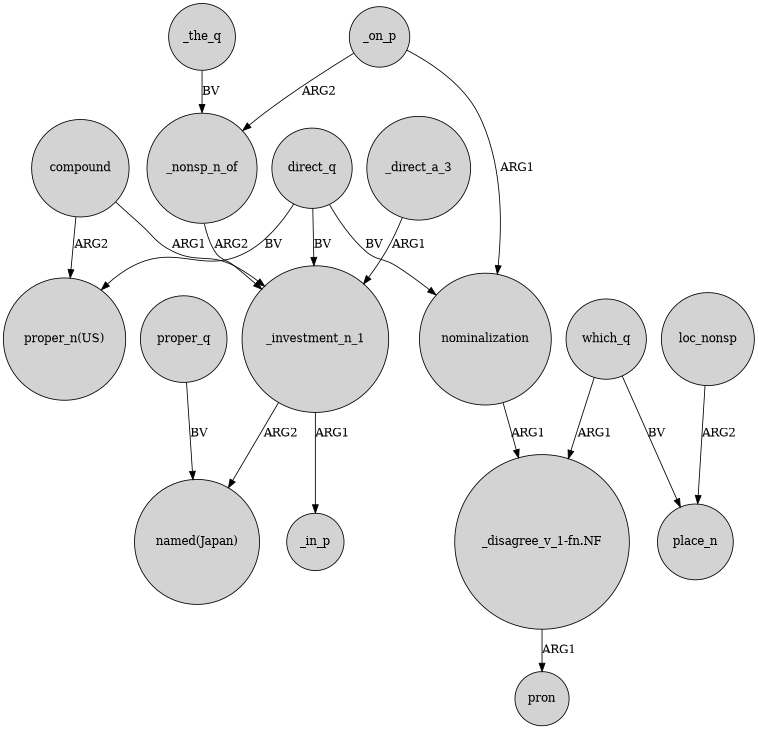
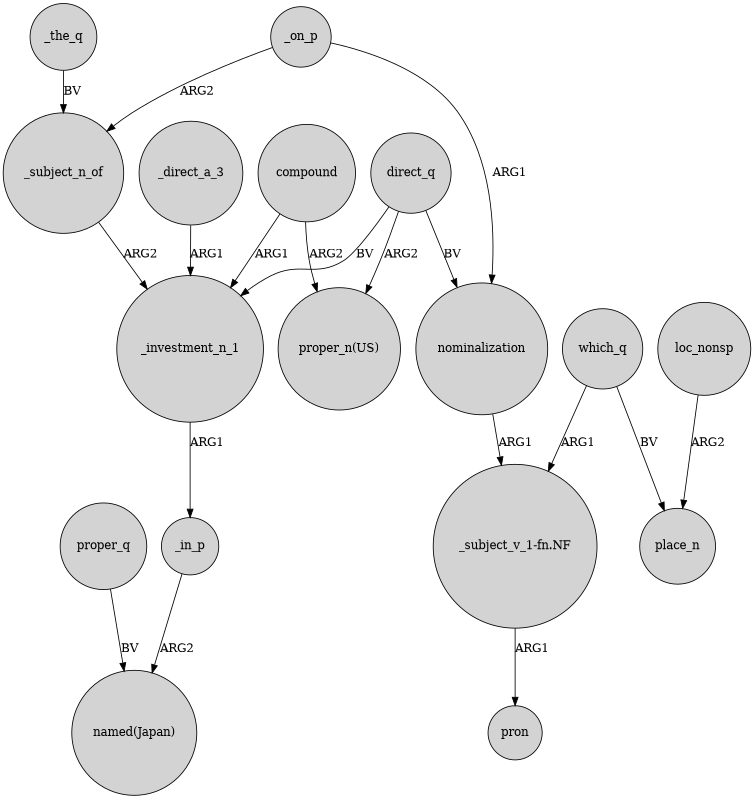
(202, 168) -> (63, 173)
(273, 245) -> (401, 254)
(256, 442) -> (168, 619)
(542, 542) -> (515, 546)
